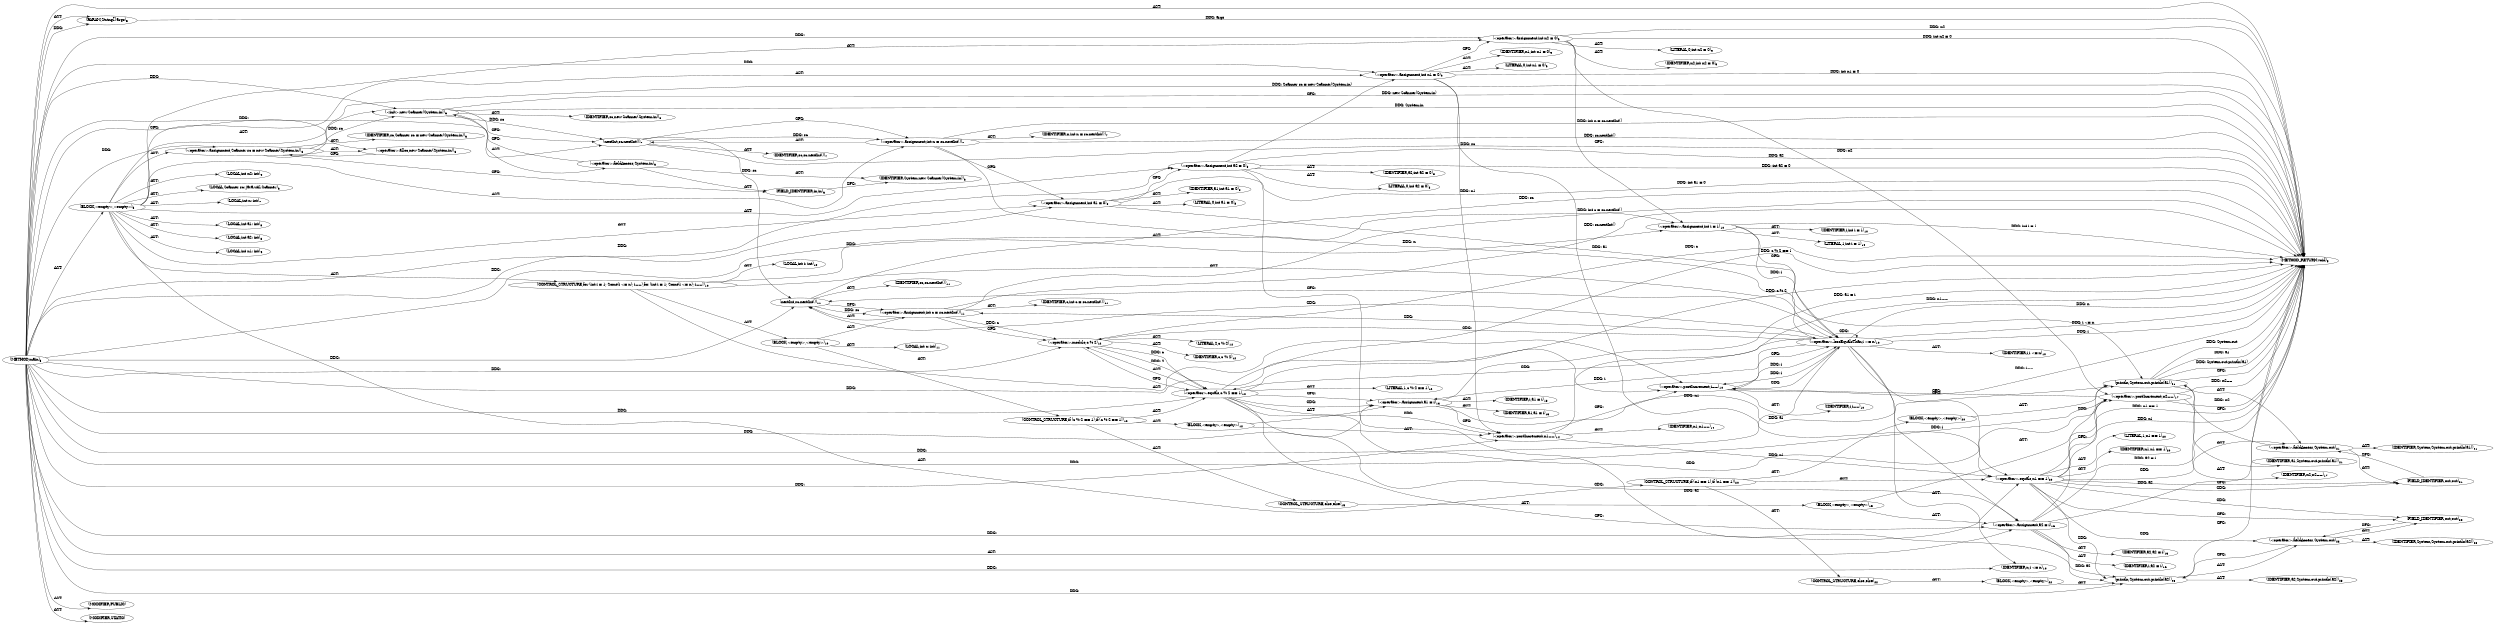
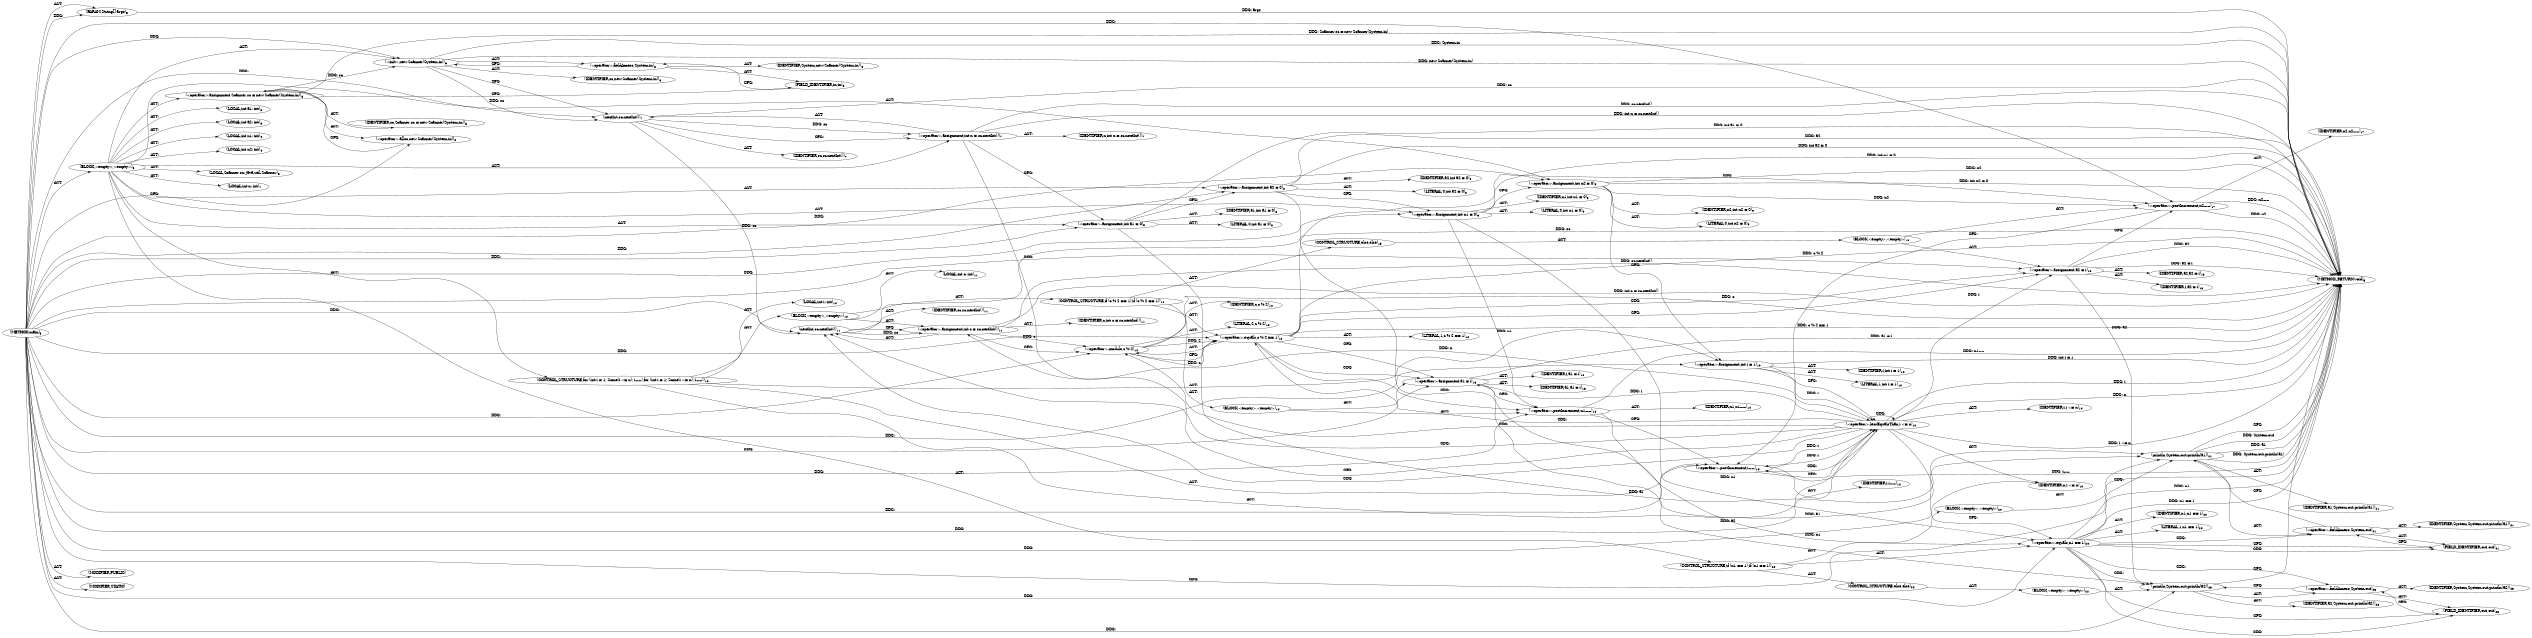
(1158, 7) -> (1194, 580)
(856, 186) -> (731, 70)
(68, 201) -> none
(992, 552) -> (1029, 258)
